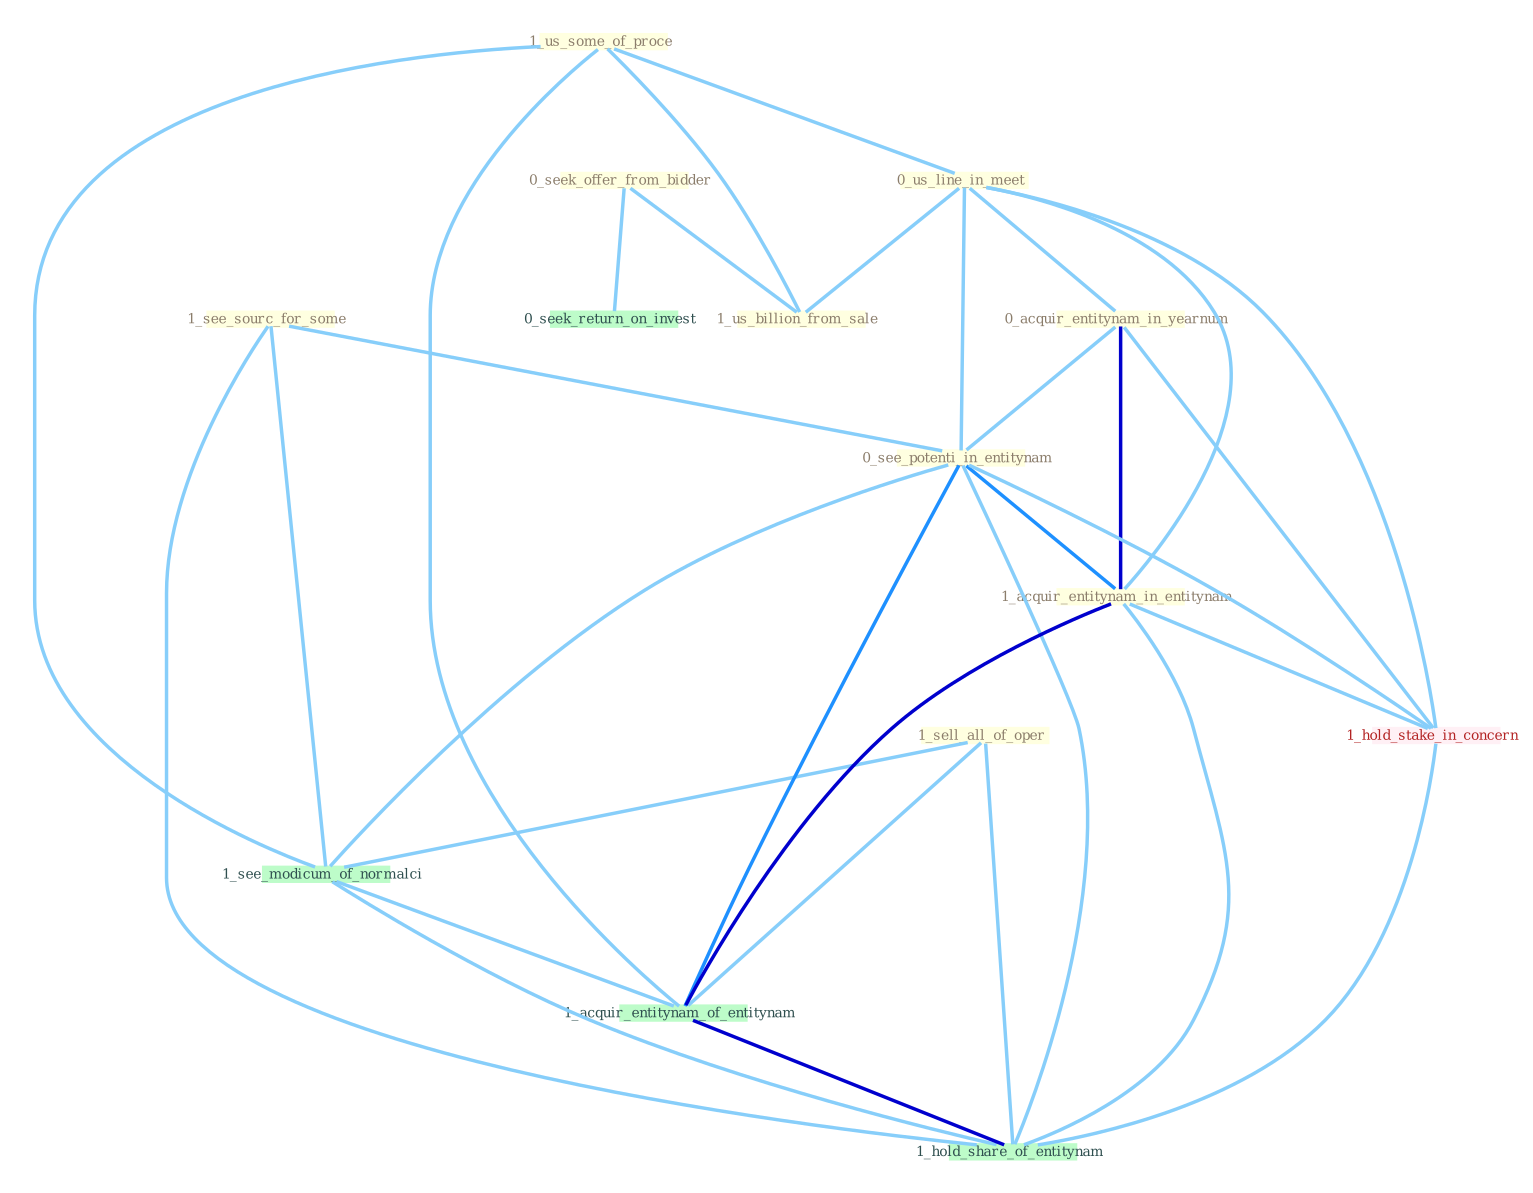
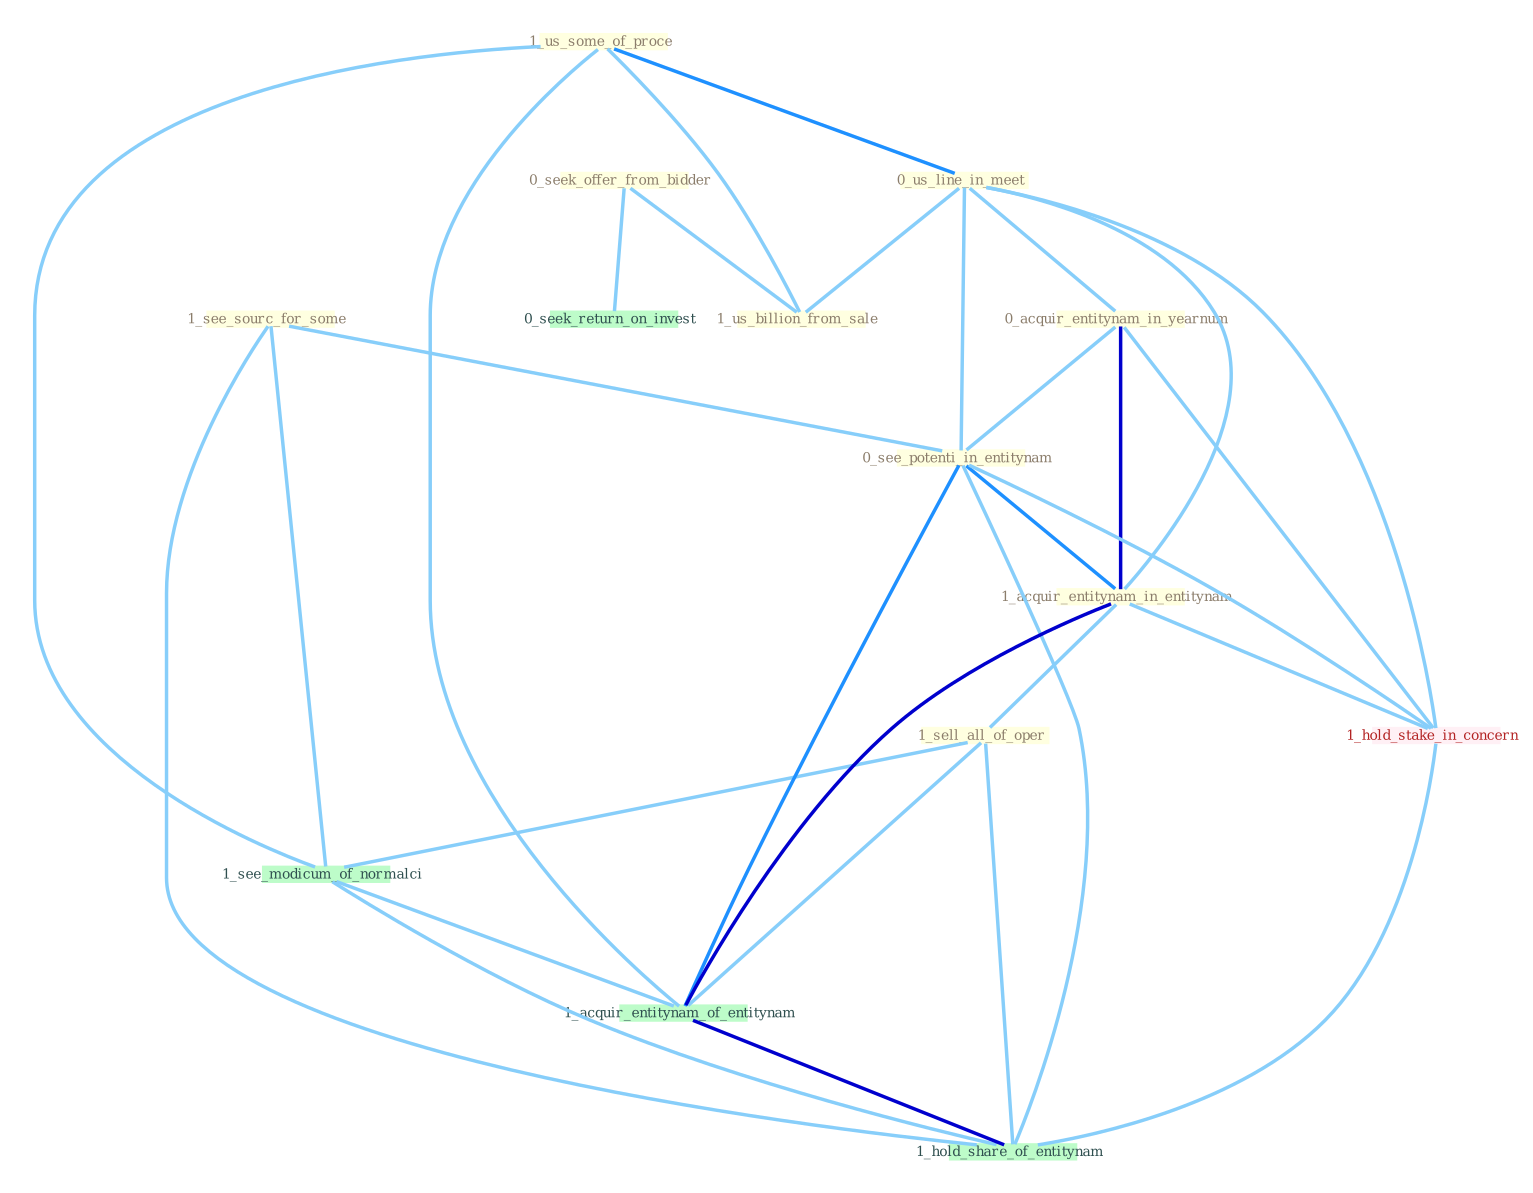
(784, 111) -> (784, 111)
(607, 615) -> none
(1228, 911) -> (1037, 681)
